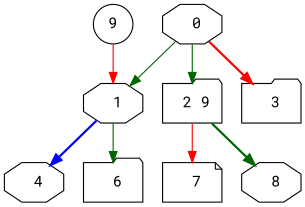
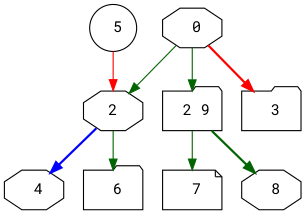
(113, 24) -> (113, 28)
(113, 103) -> (113, 111)
(192, 137) -> (192, 145)
